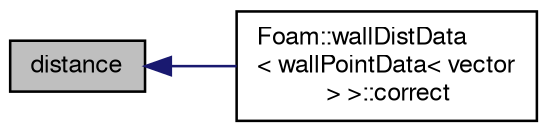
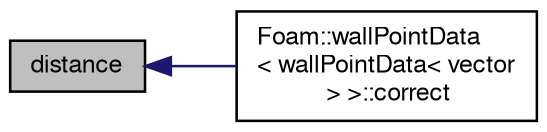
(387, 66) -> (387, 66)
